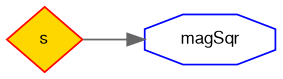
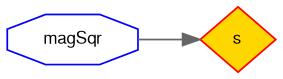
(105, 40) -> (160, 40)
